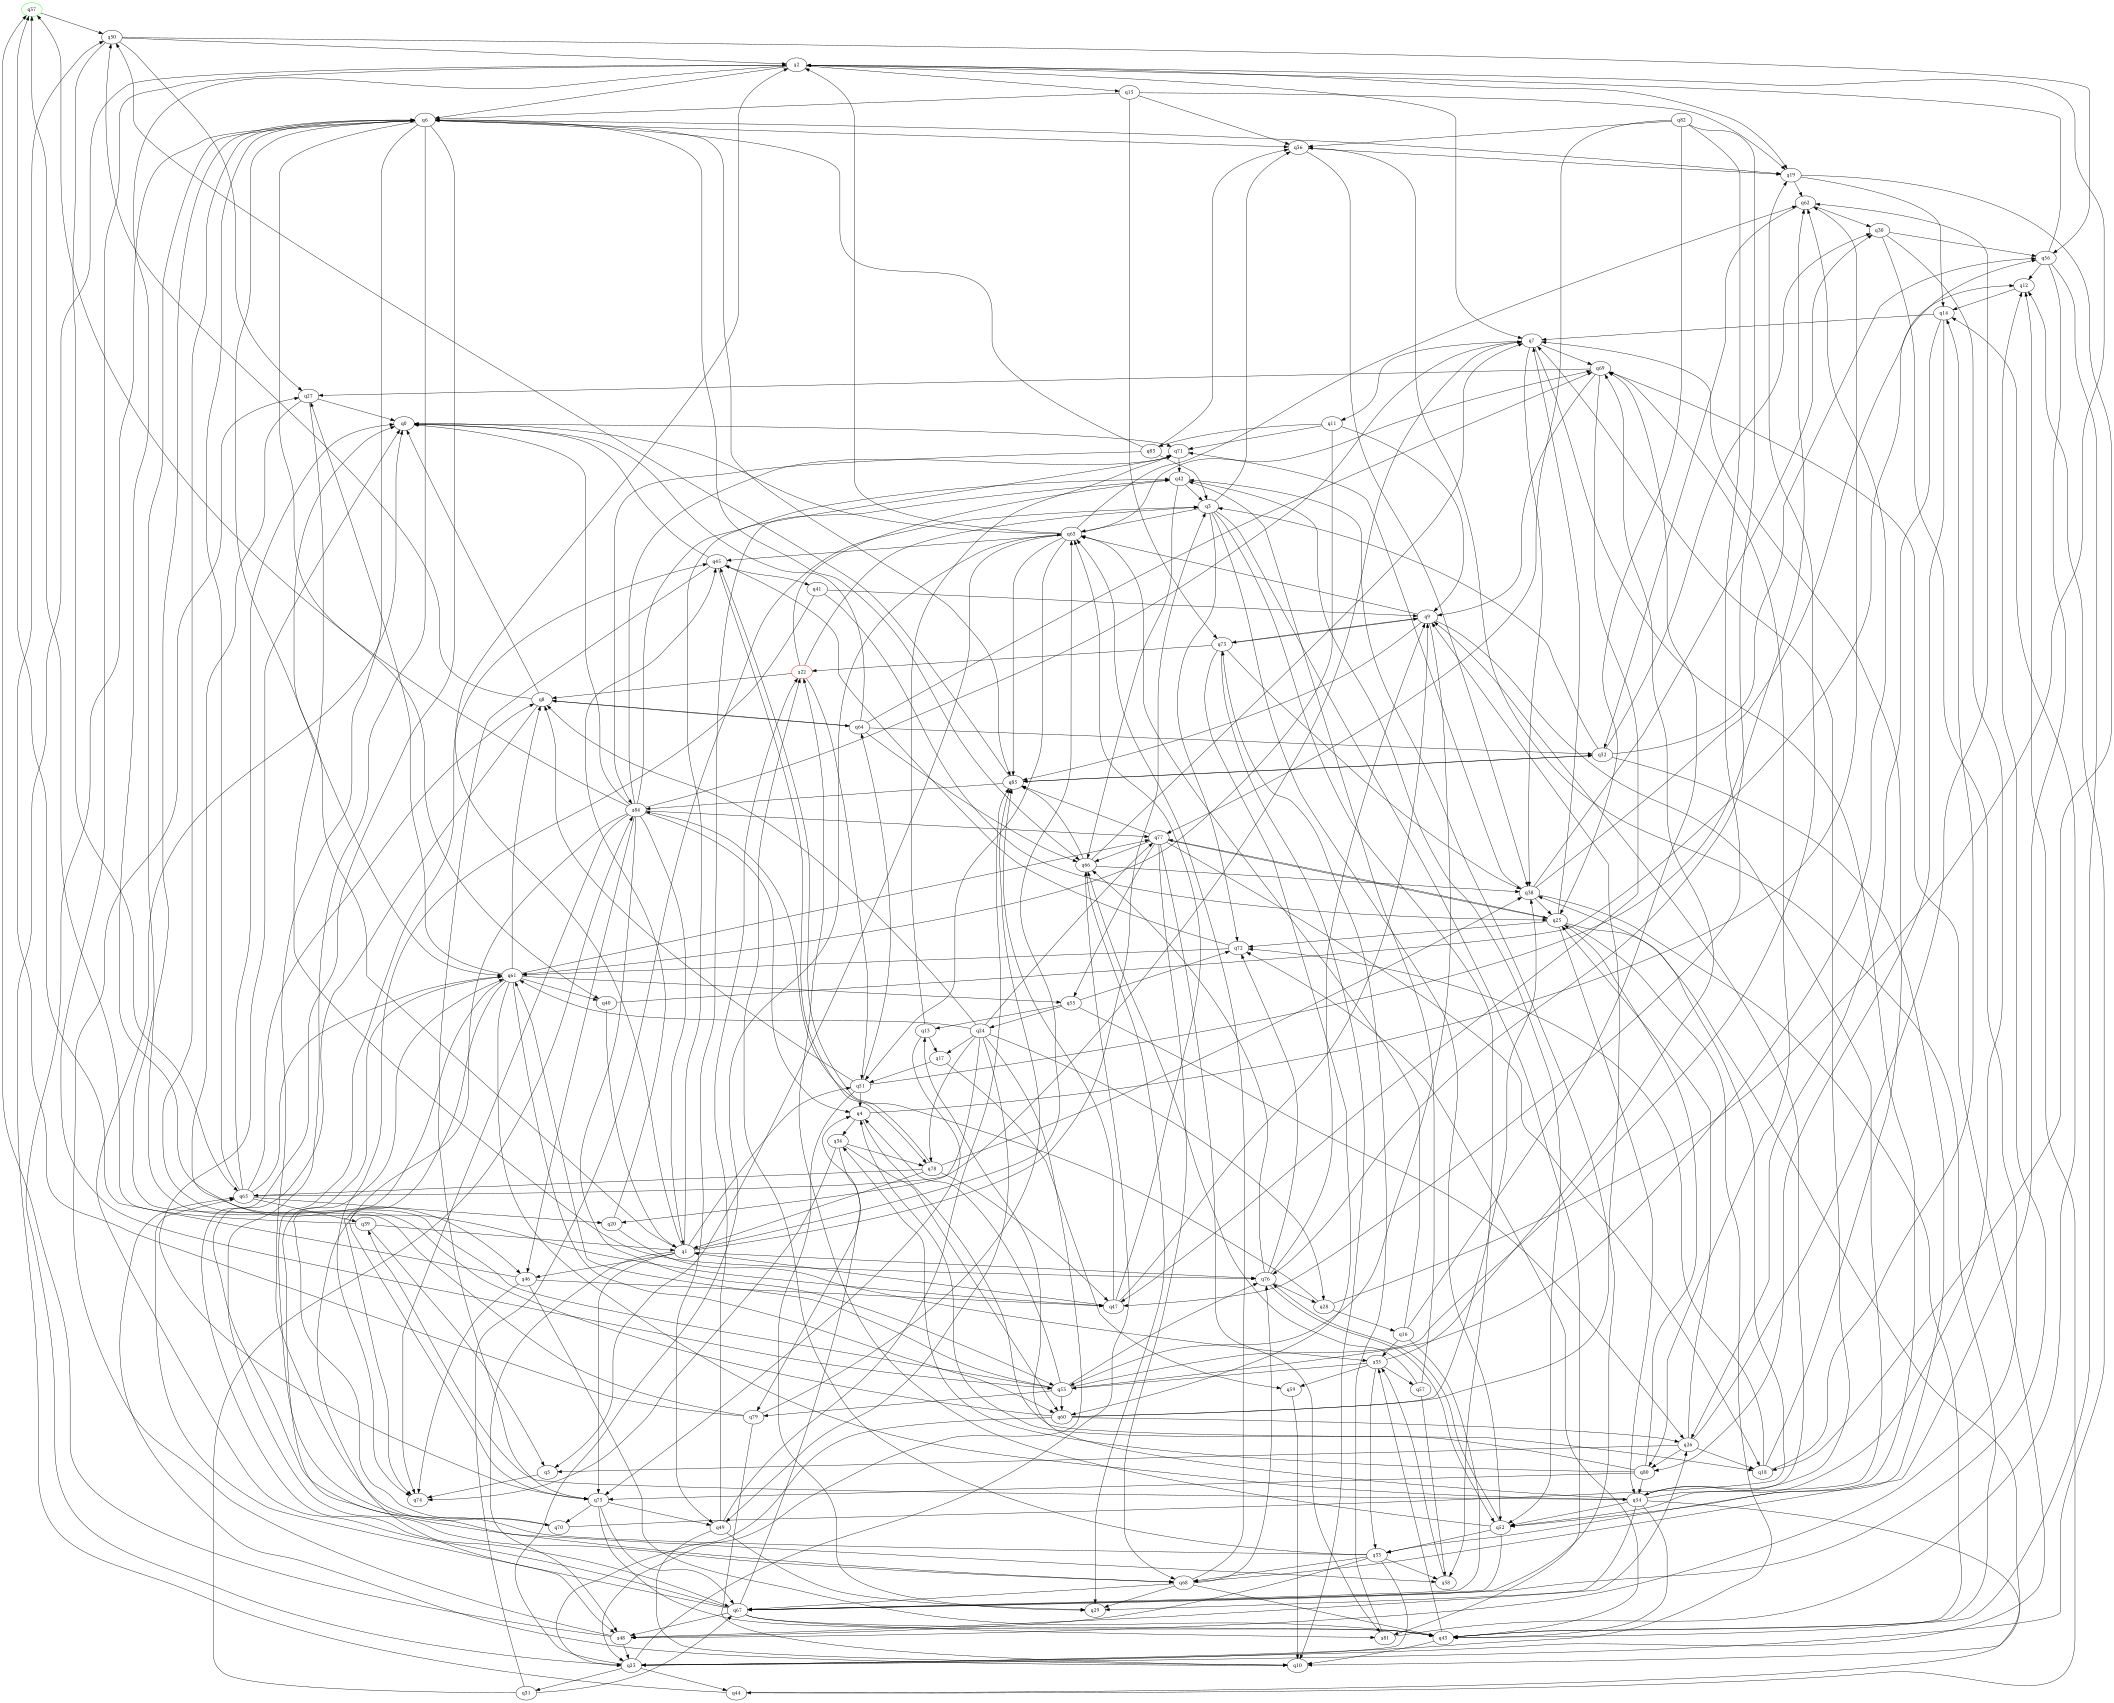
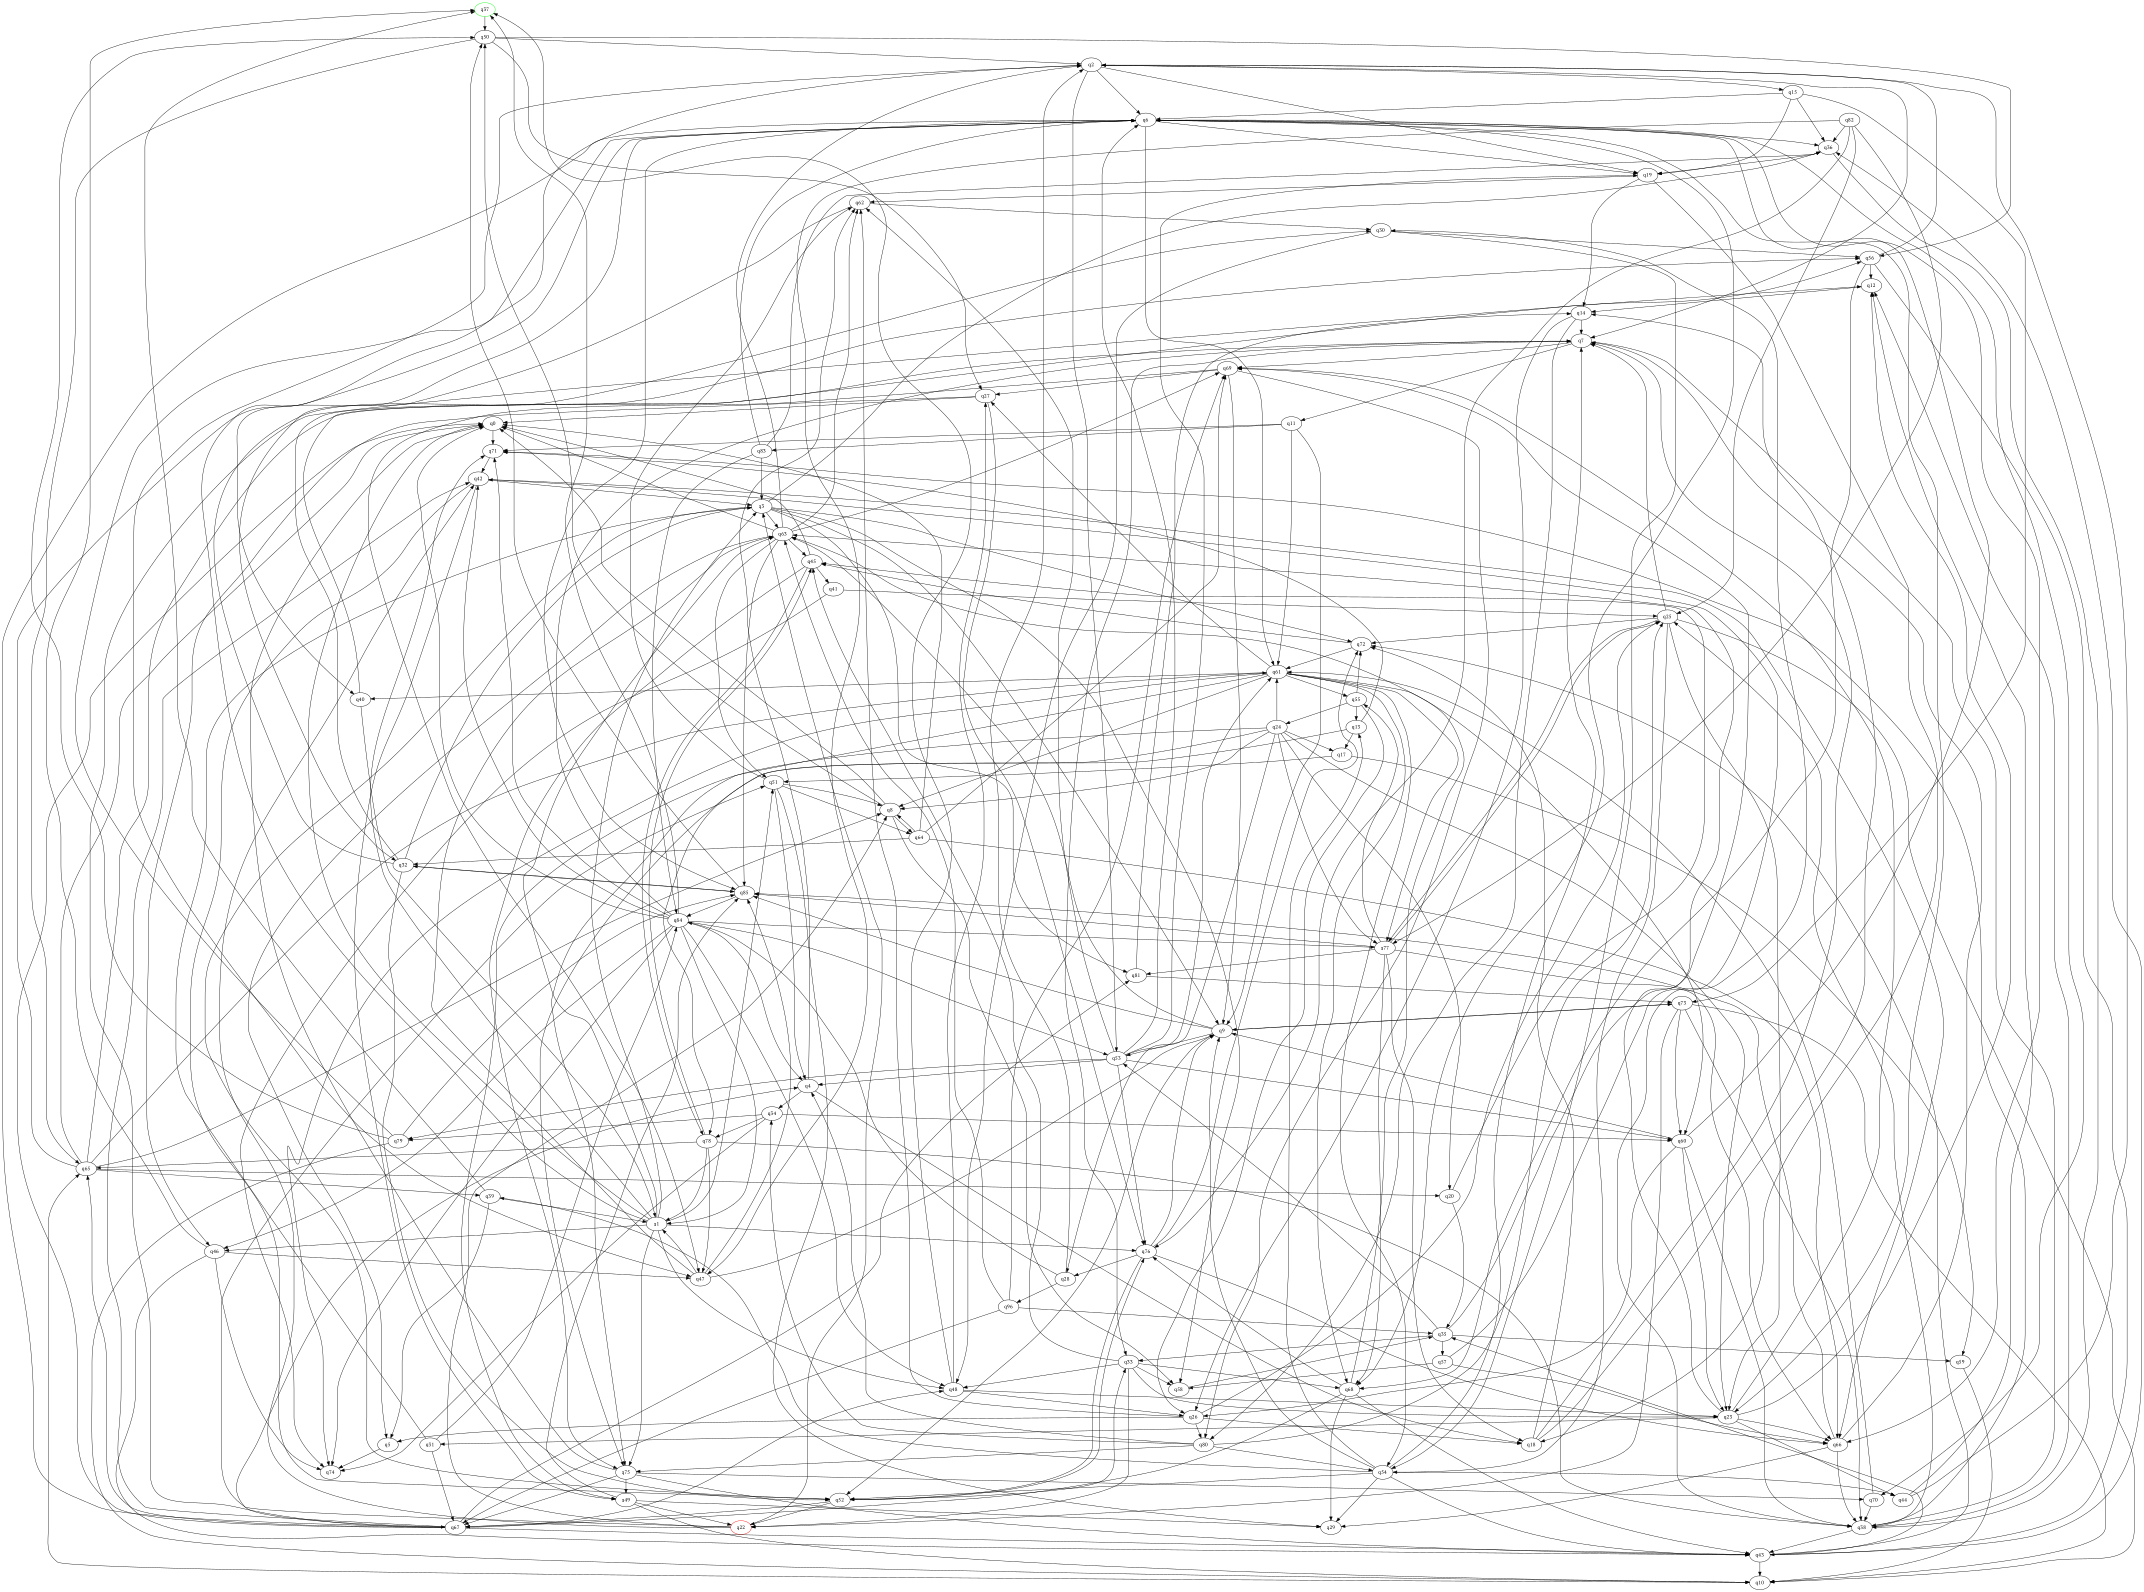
(1121, 603) -> (1031, 726)
(1403, 1334) -> (1009, 1307)
